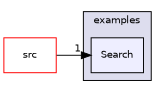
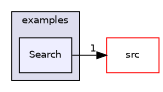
(69, 55) -> (86, 55)
